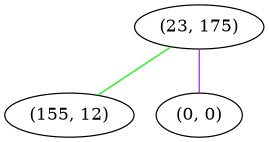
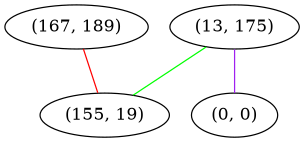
none -> (77, 27)
(199, 27) -> (235, 27)
(69, 115) -> (105, 115)
